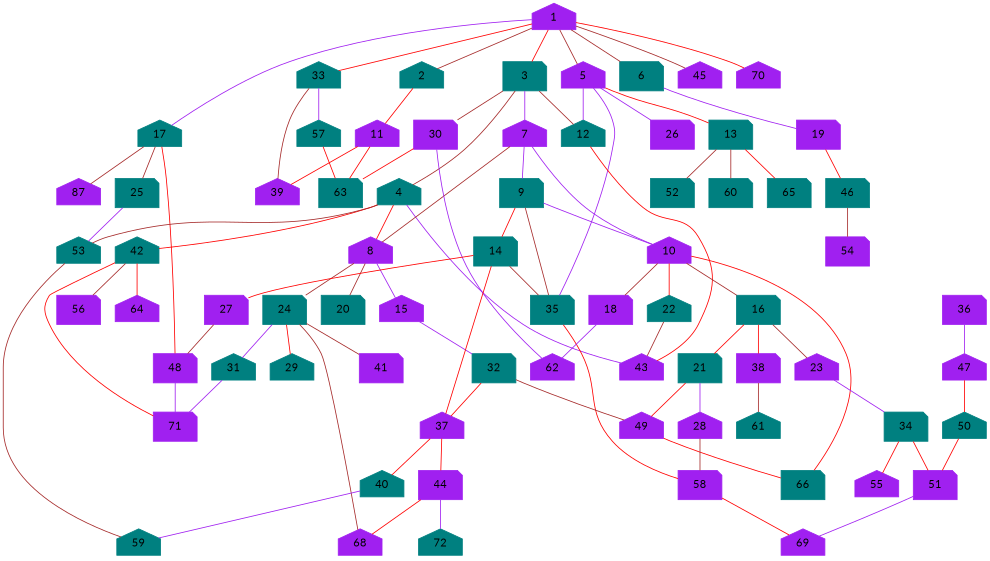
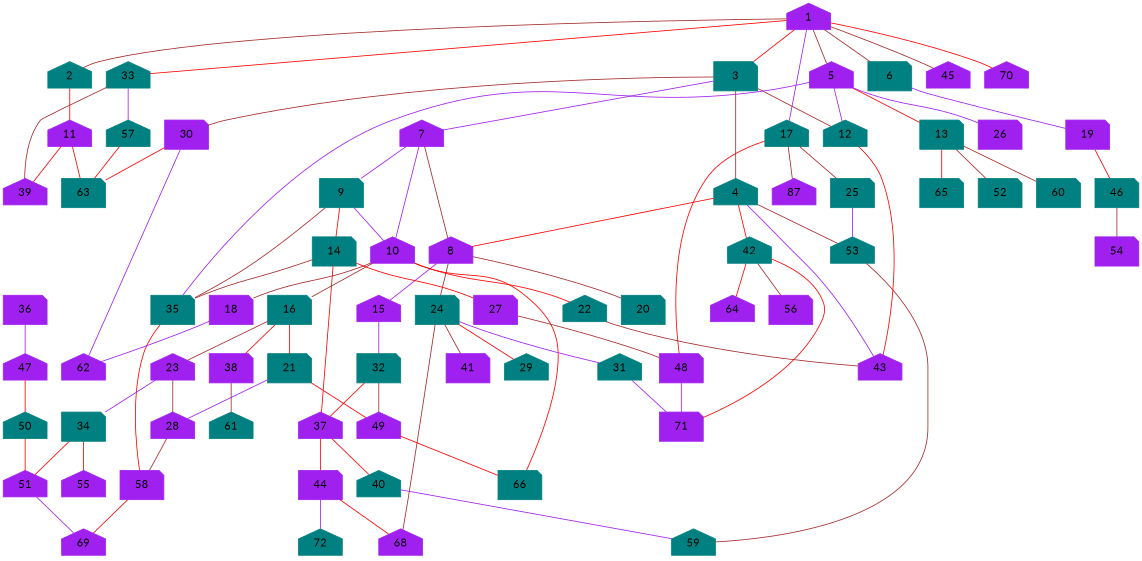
none -> (173, 396)
(935, 485) -> (25, 485)
